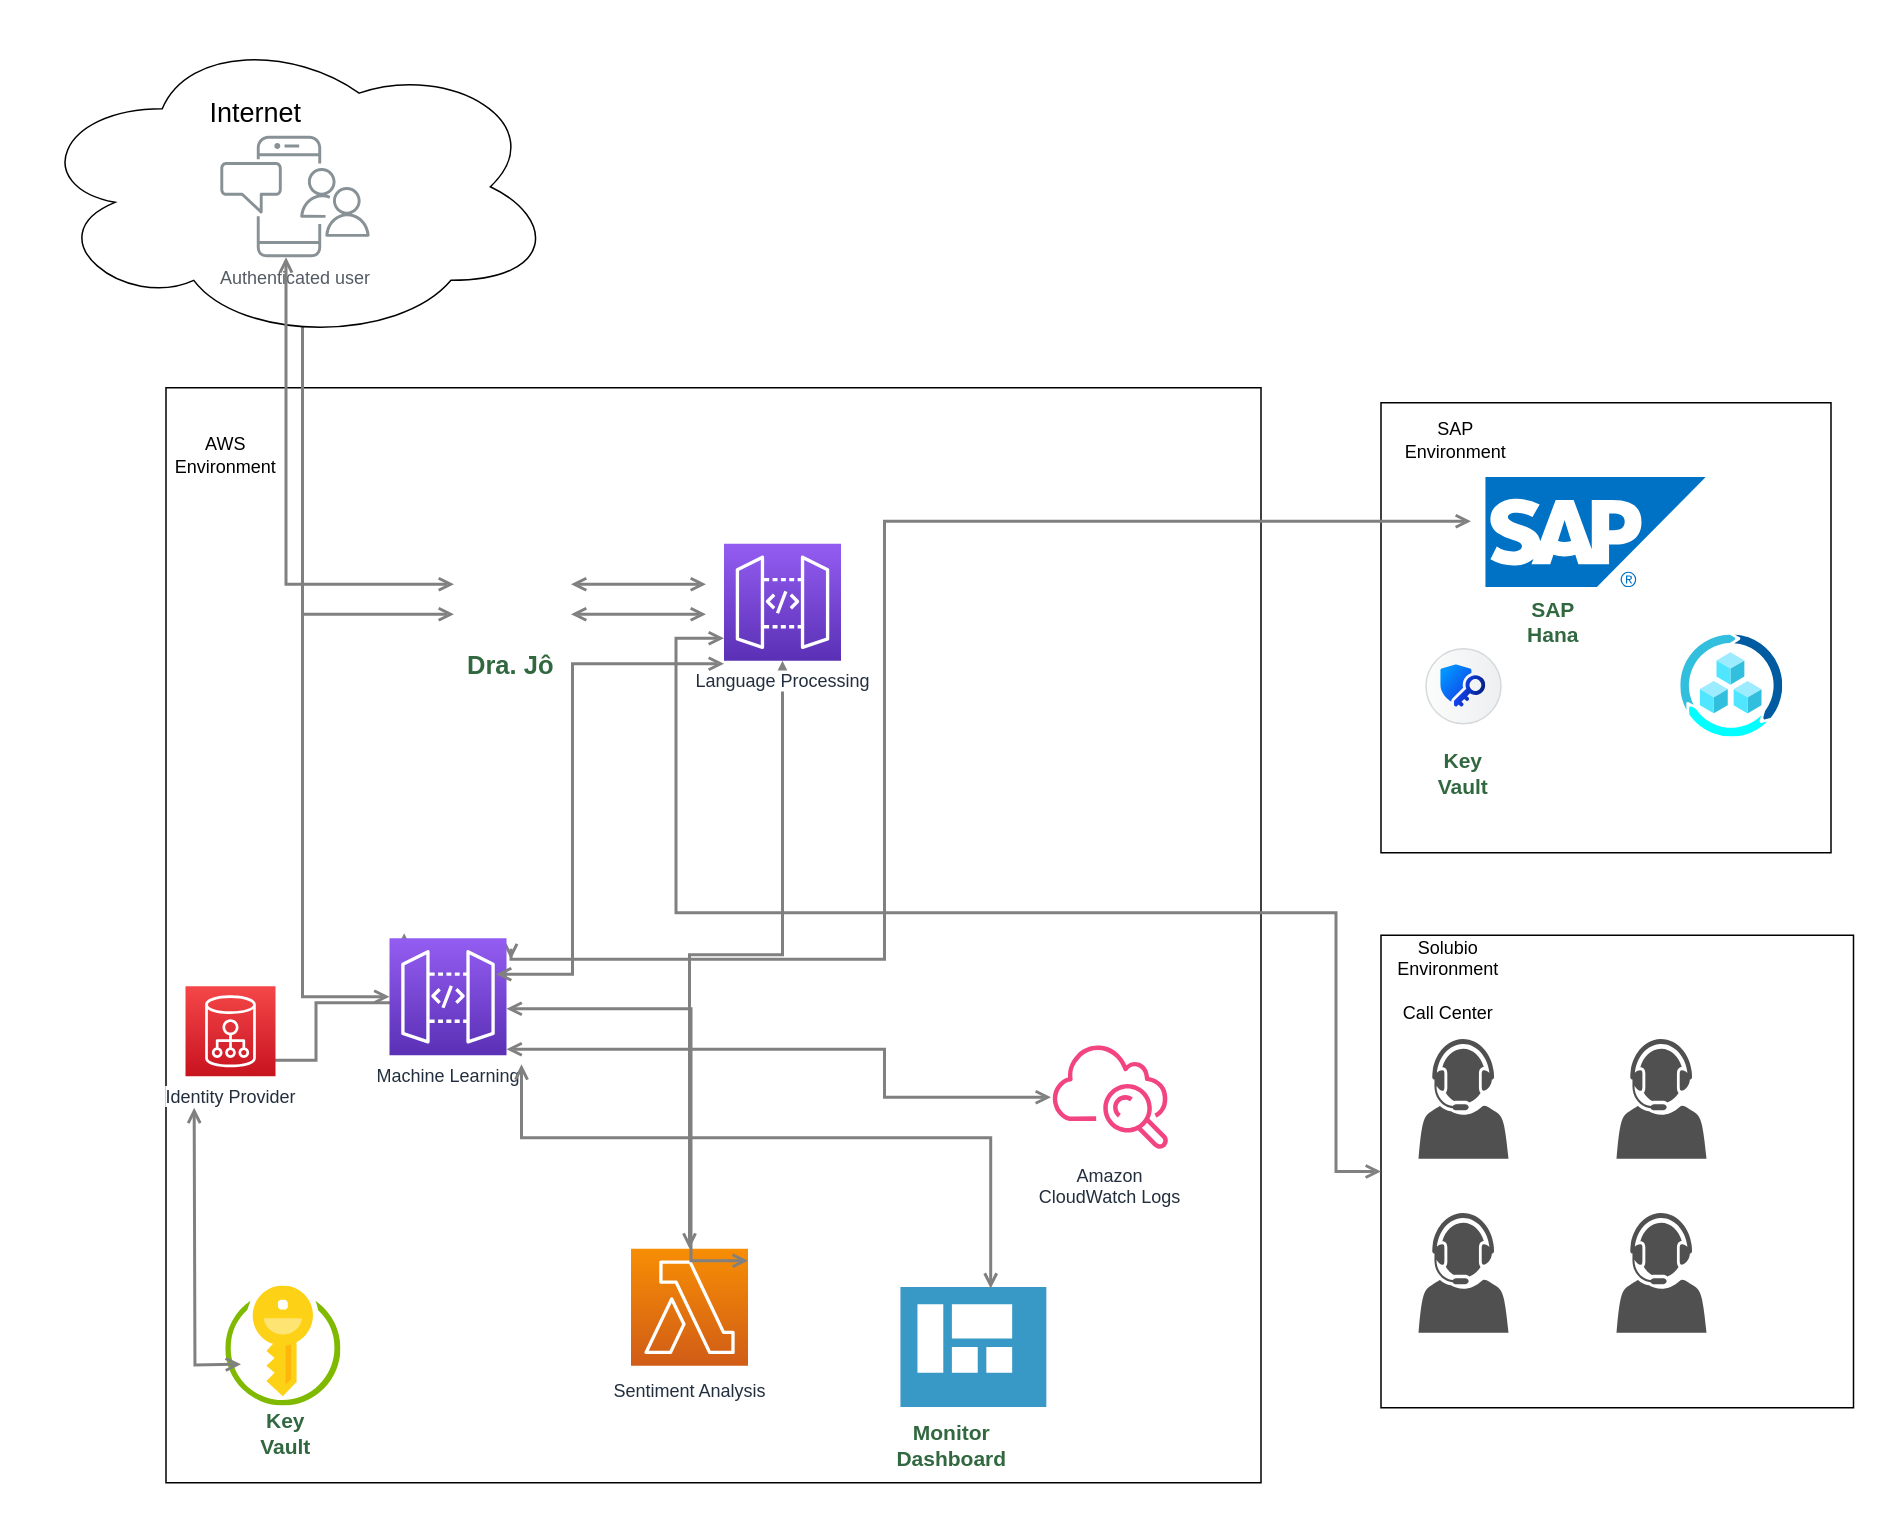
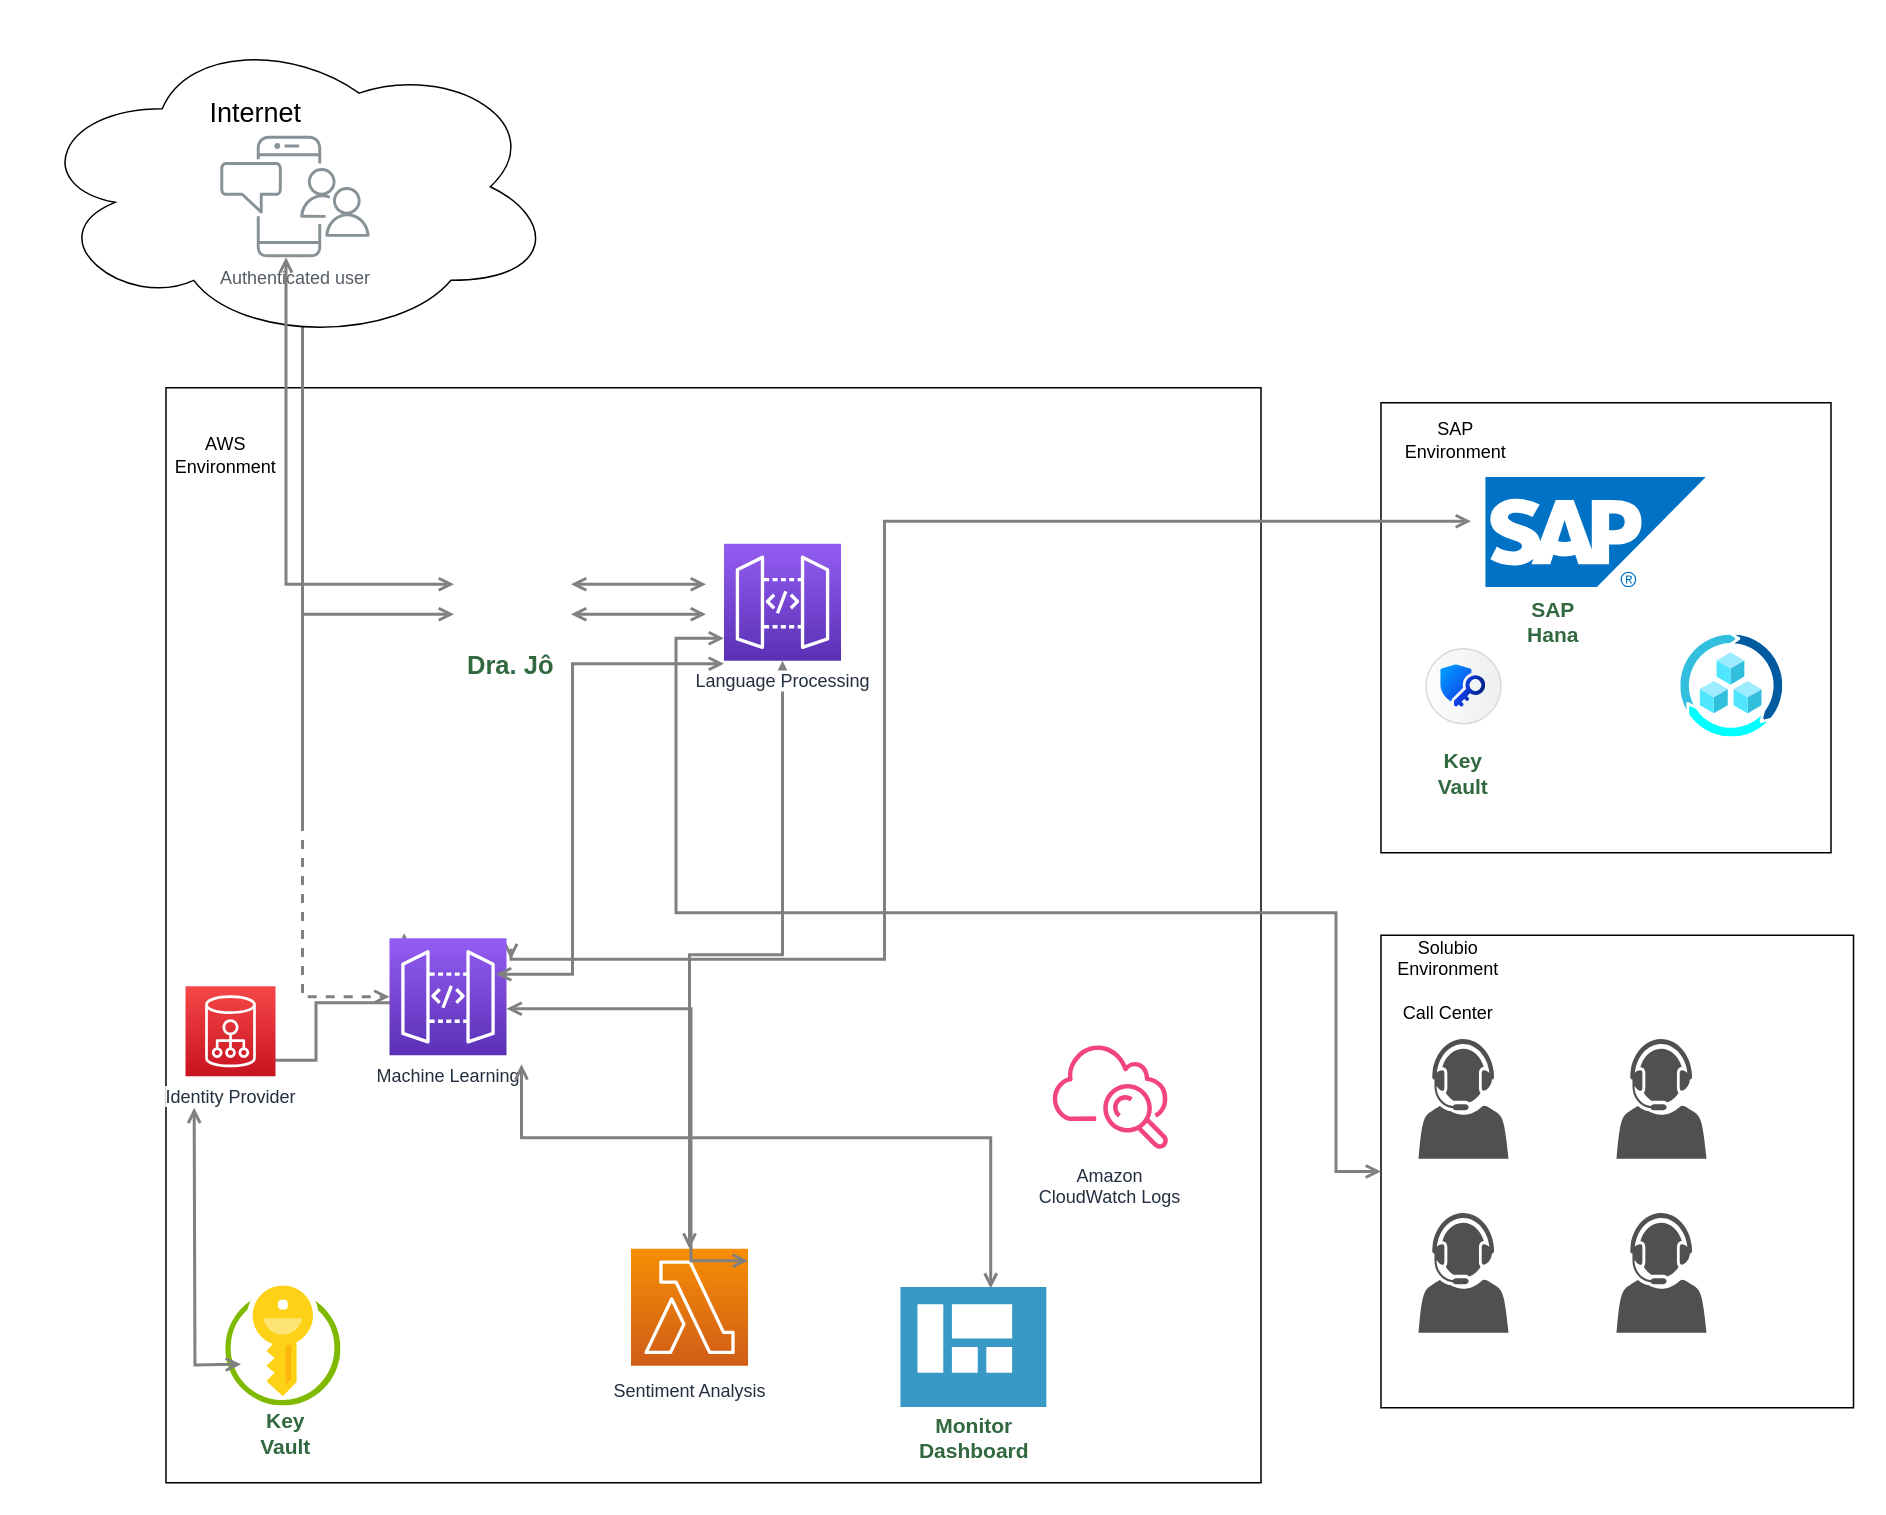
(302, 949) -> (302, 949)
(802, 1049) -> none
(951, 1445) -> (974, 1438)
